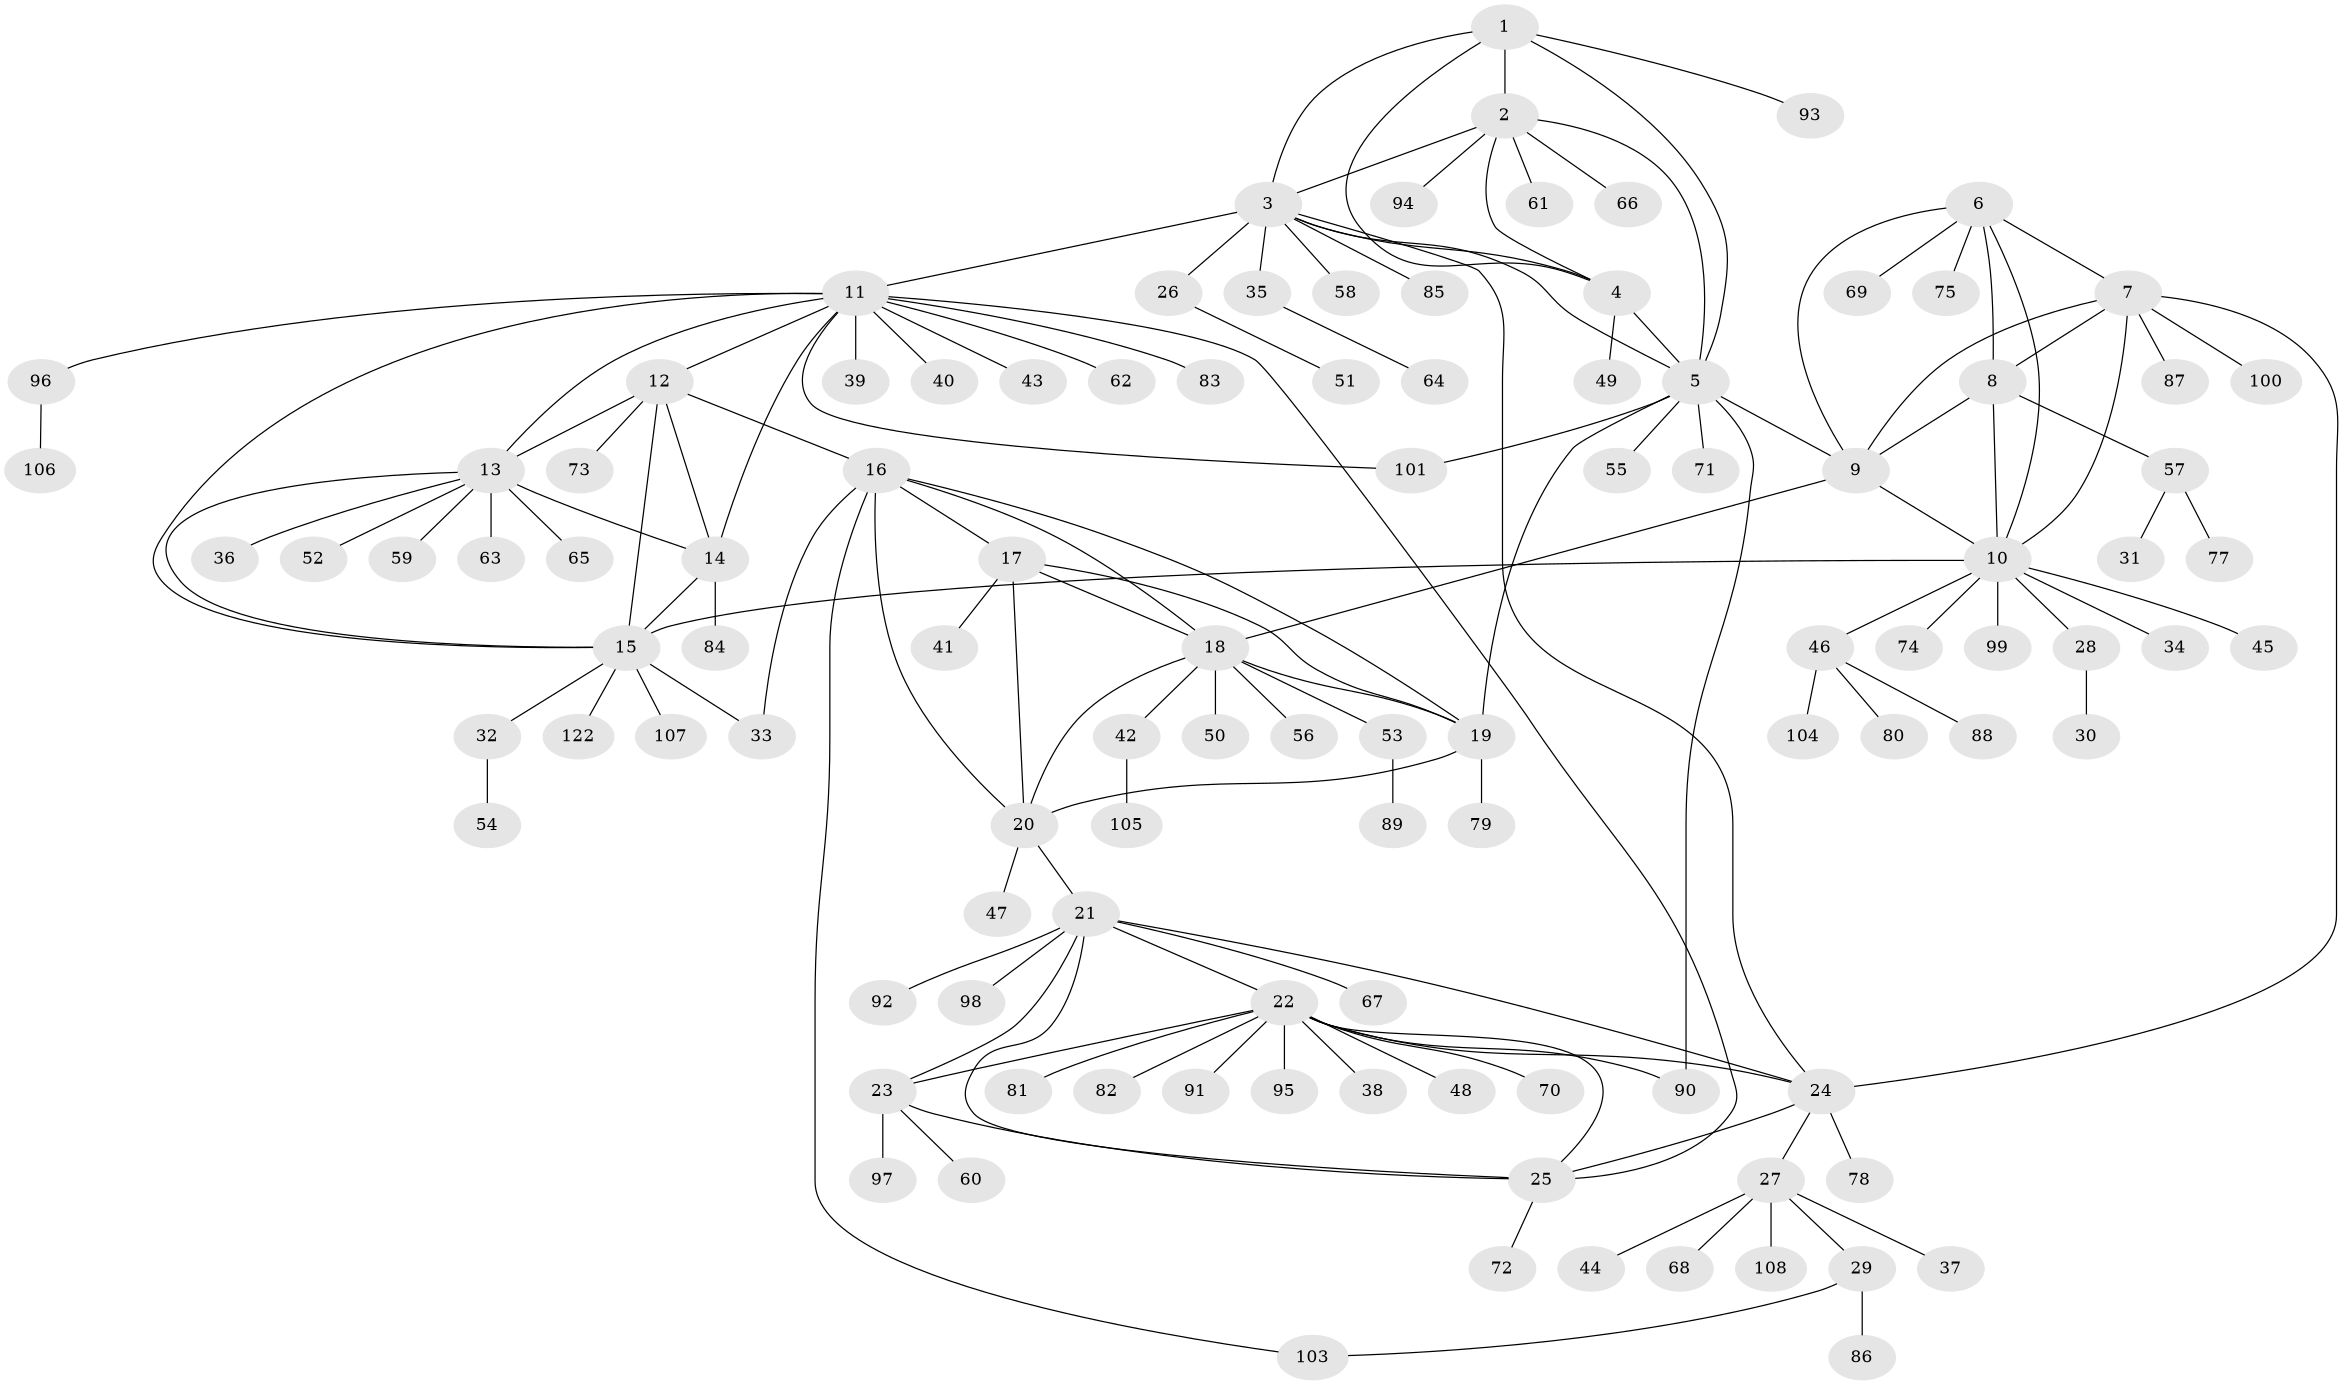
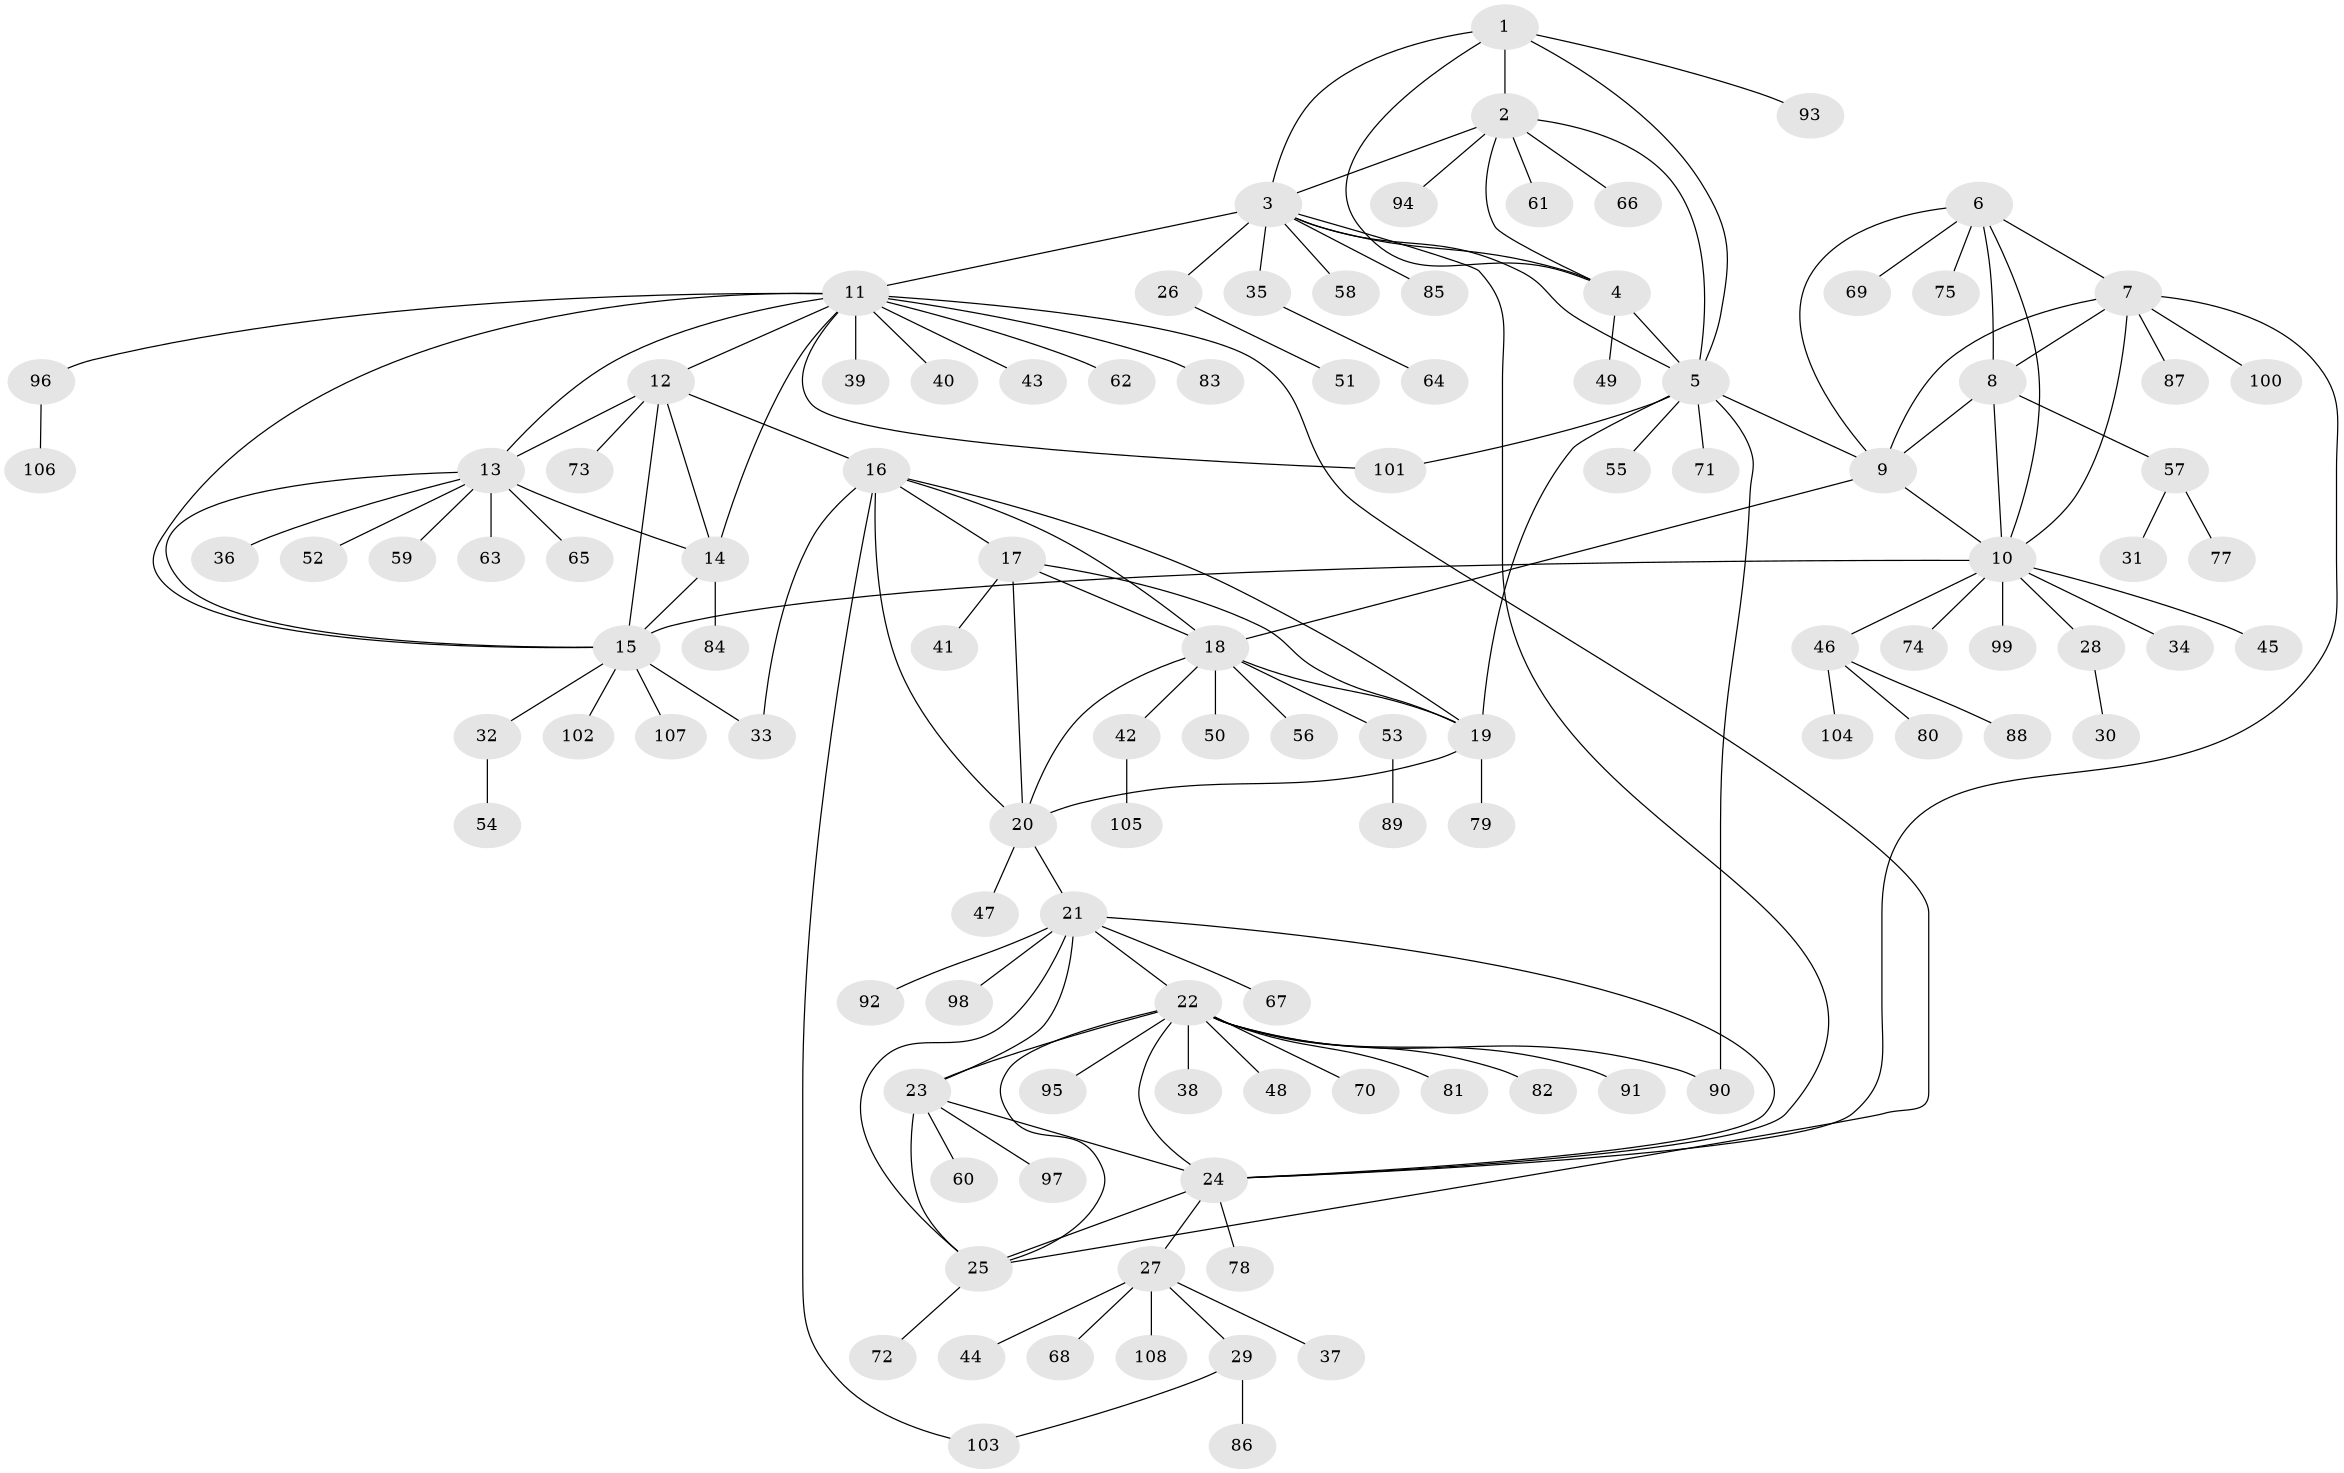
(579, 737) -> (579, 737)
none -> (1095, 1144)
